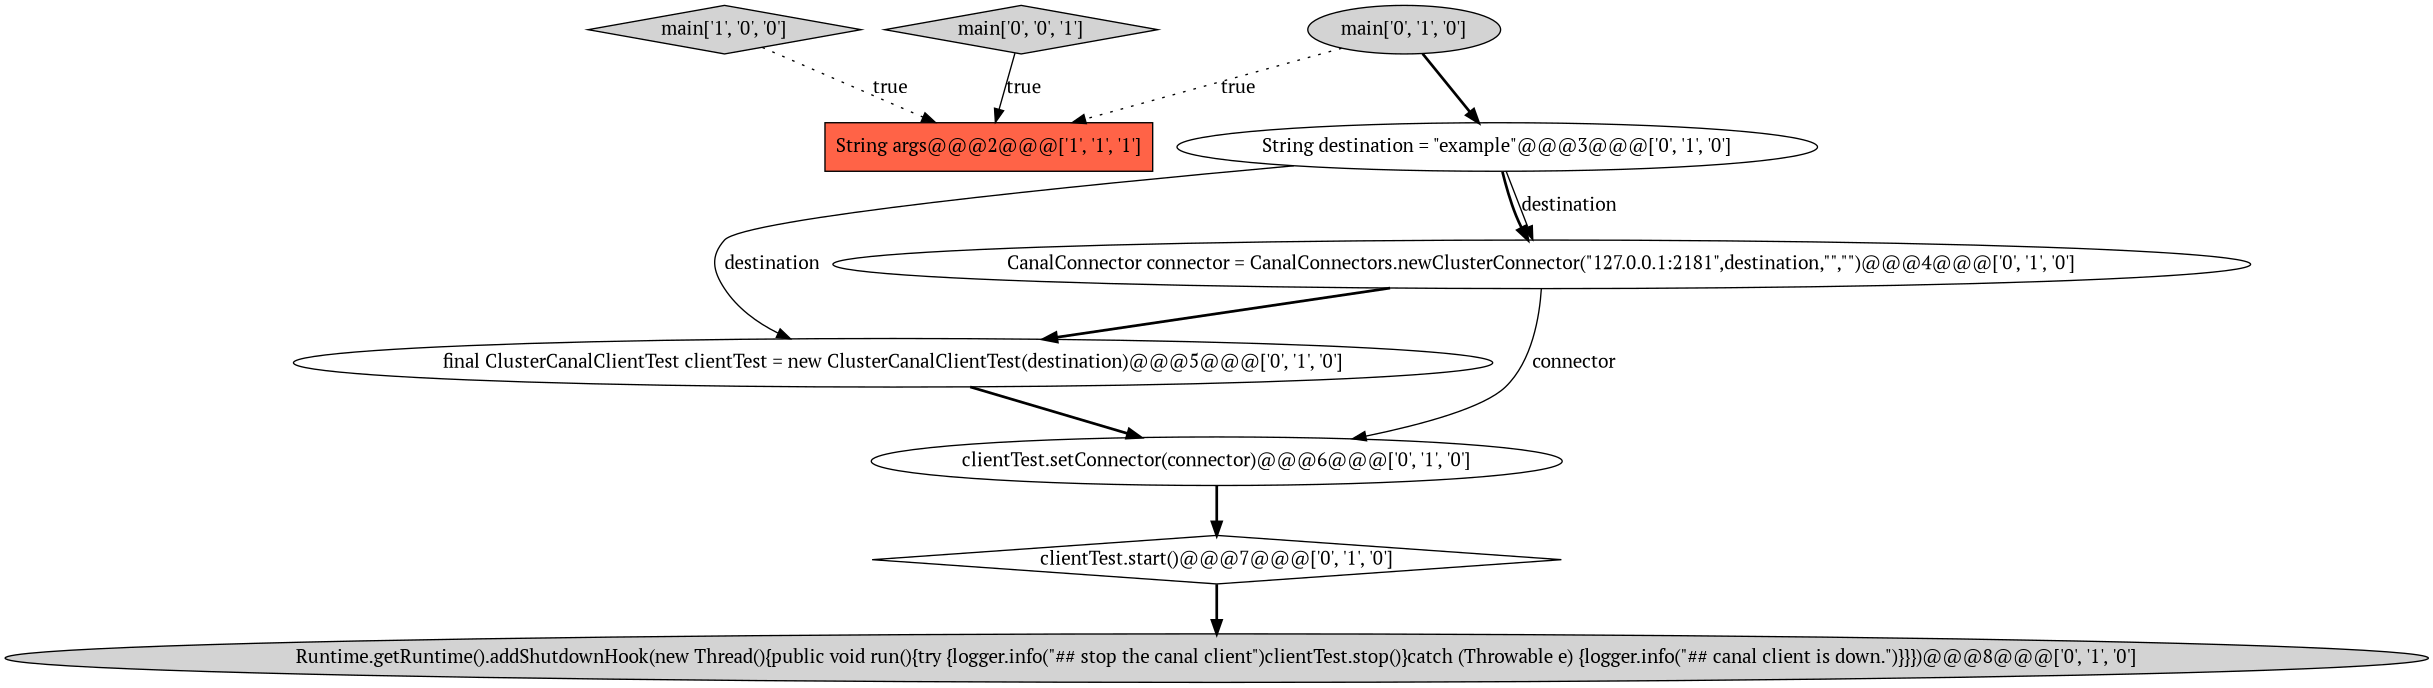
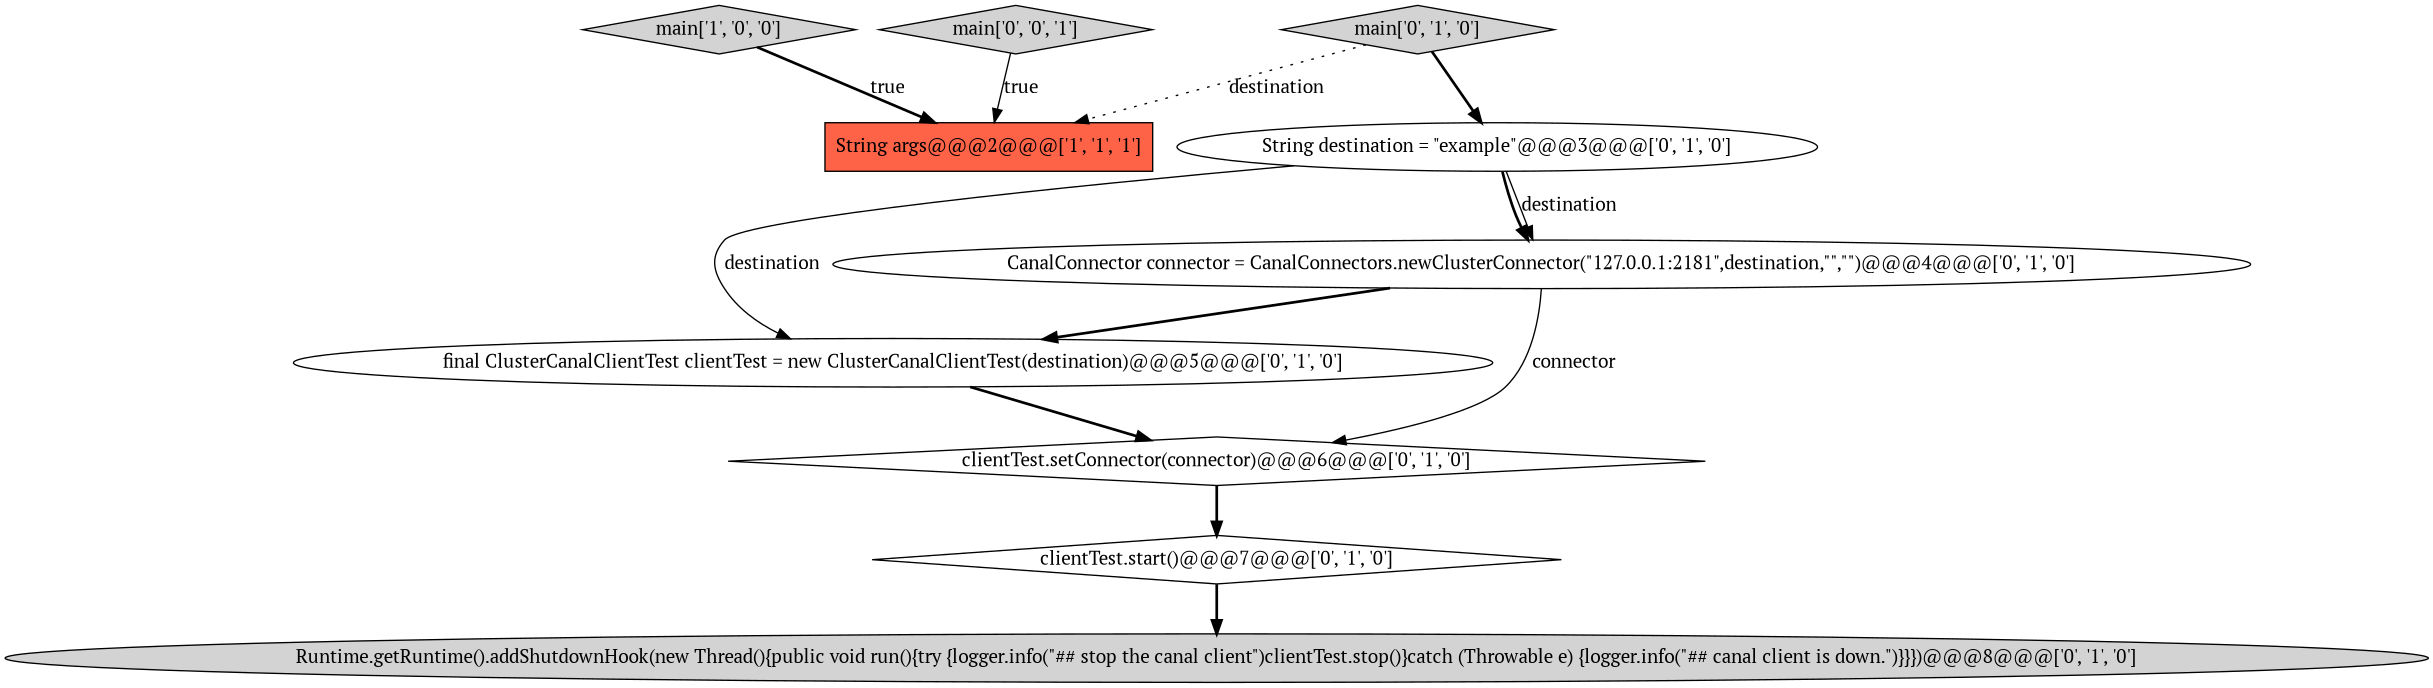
(1404, 30) -> (1418, 30)
(843, 82) -> (840, 82)
(1238, 88) -> (1277, 88)
(1217, 461) -> (1217, 461)
